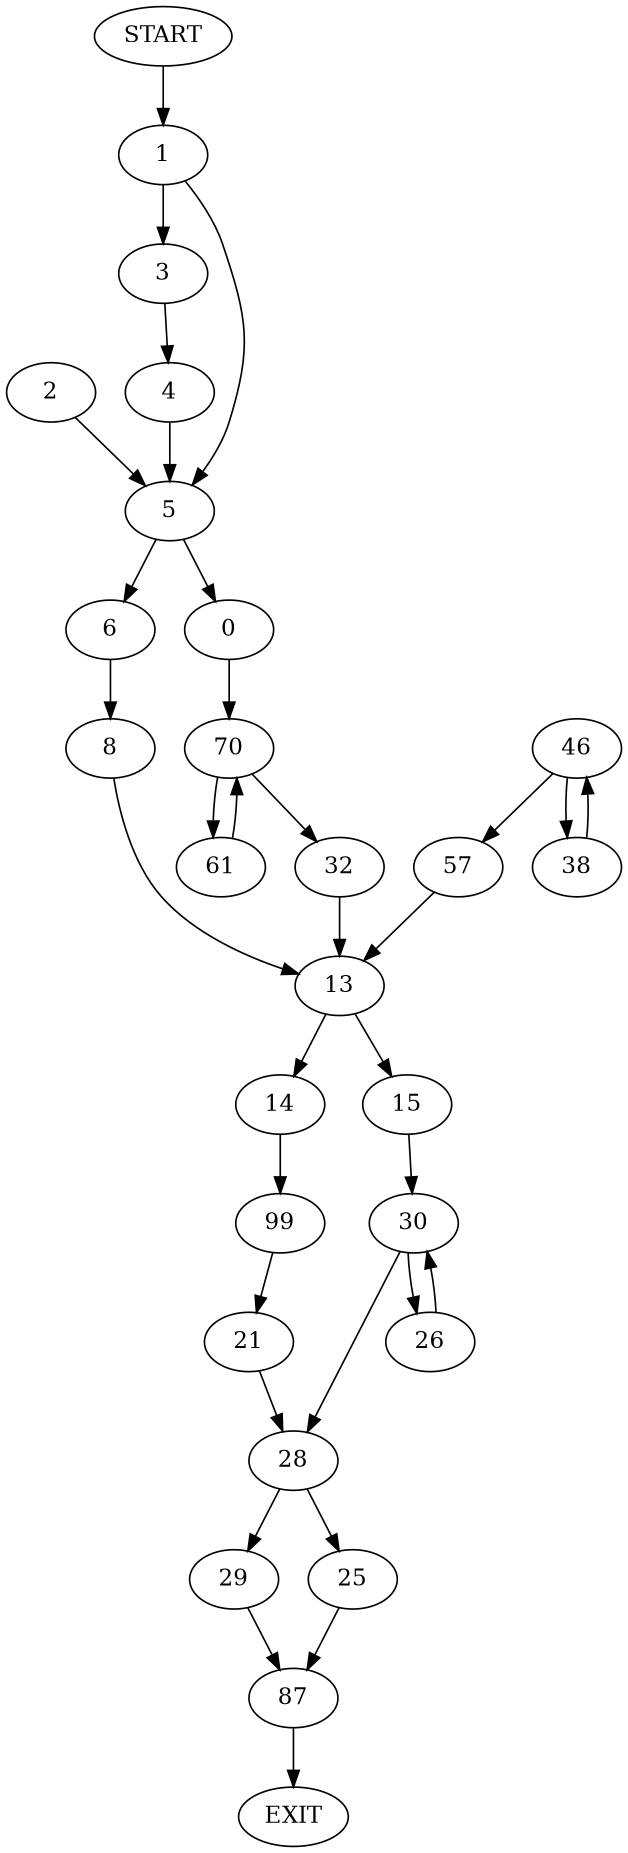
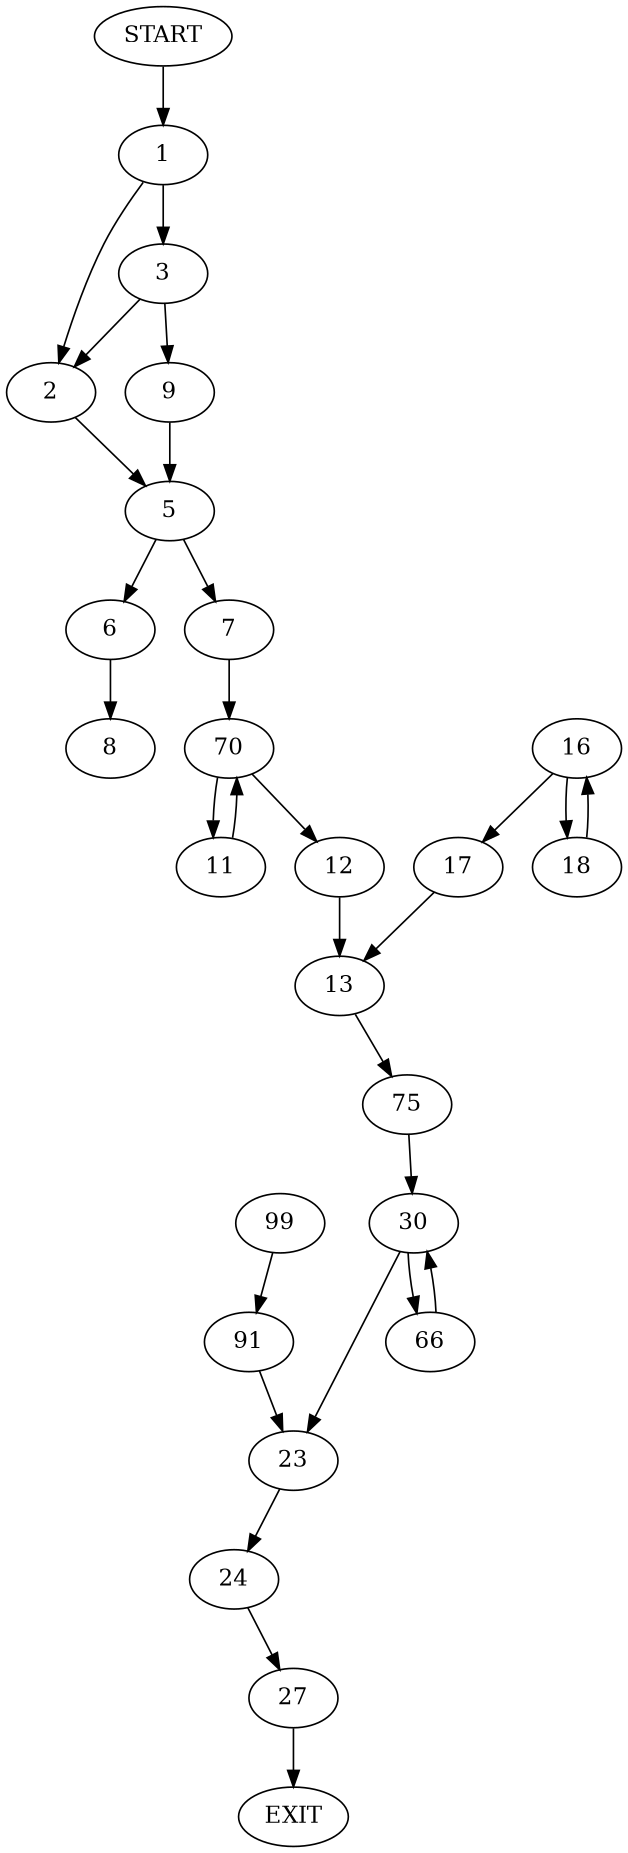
(243, 324) -> (96, 261)
none -> (113, 327)
(170, 392) -> (170, 392)
(229, 630) -> (229, 630)
(577, 748) -> (577, 748)
(221, 867) -> (221, 867)
(340, 867) -> (340, 867)
(458, 867) -> (458, 867)
(577, 867) -> (577, 867)
(166, 901) -> none
(280, 1105) -> none
(407, 1105) -> (407, 1105)
(249, 1342) -> (249, 1342)
(430, 1342) -> (430, 1342)
(293, 1461) -> (293, 1461)
(234, 1579) -> (234, 1579)
(353, 1579) -> none
(293, 1698) -> (293, 1698)
